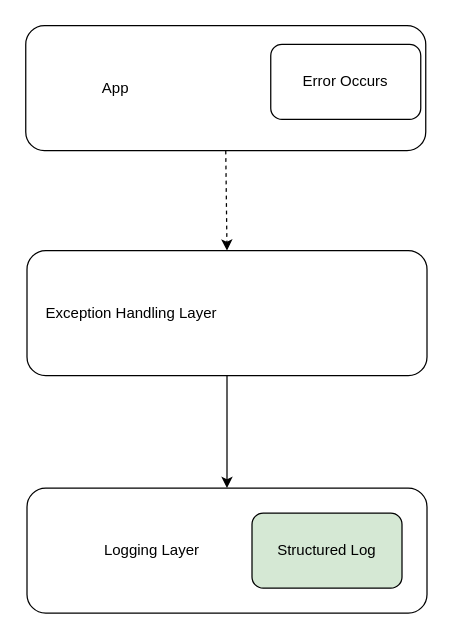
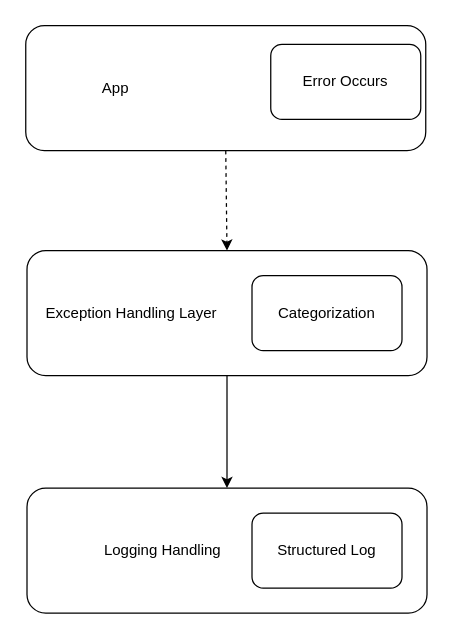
none -> (327, 313)
(80, 551) -> (89, 551)
(327, 551) -> (327, 551)
